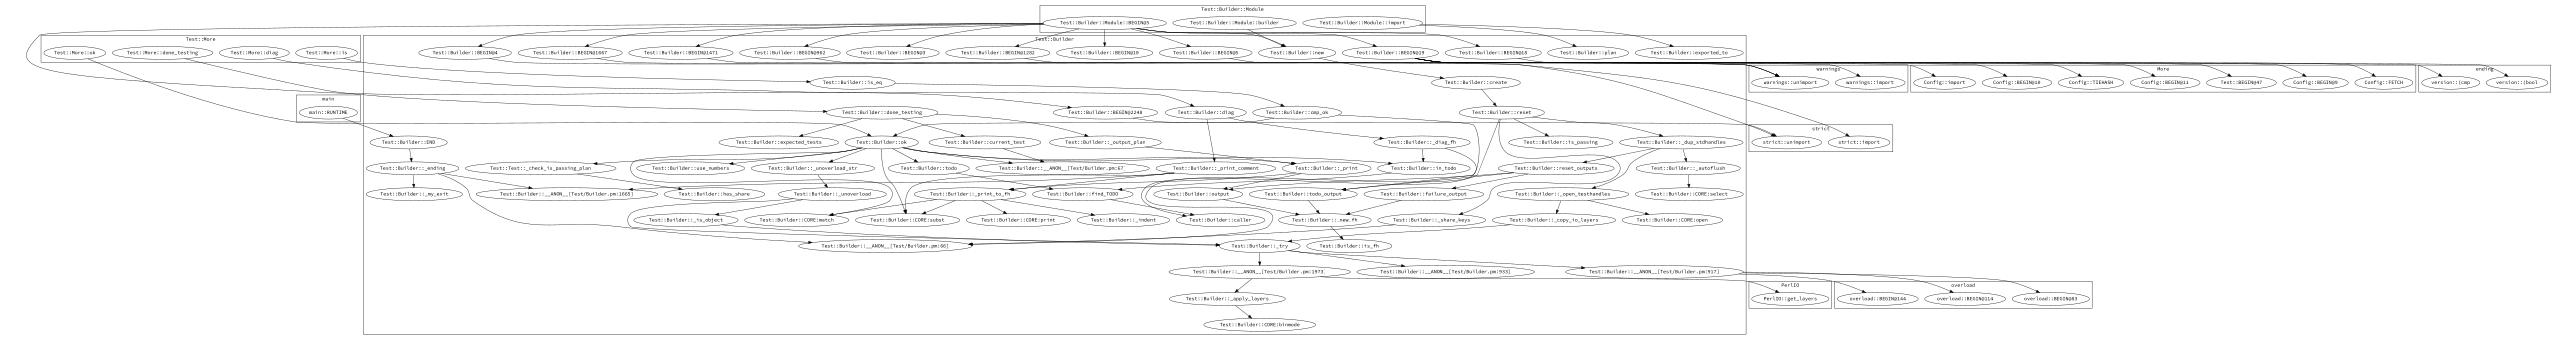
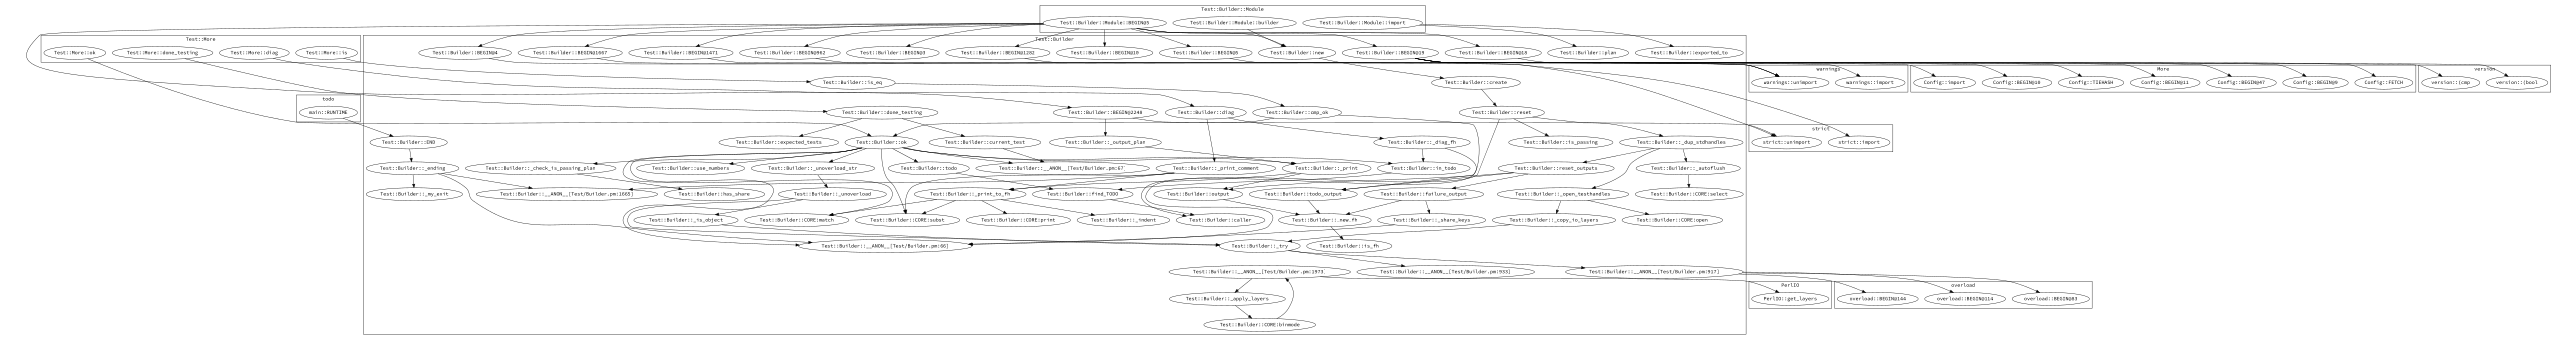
(2485, 69) -> (2485, 69)
(2241, 83) -> (2241, 83)
(328, 99) -> (328, 99)
(1011, 120) -> (1105, 126)
(541, 168) -> (541, 168)
(1615, 176) -> (1427, 205)
none -> (729, 180)
(1260, 257) -> (1292, 302)
